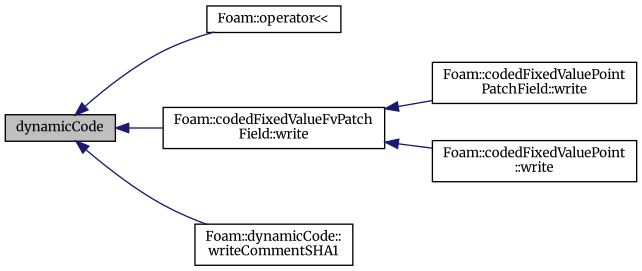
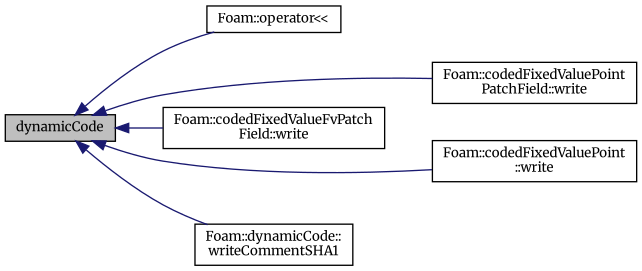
(415, 104) -> (267, 82)
(415, 146) -> (267, 171)
